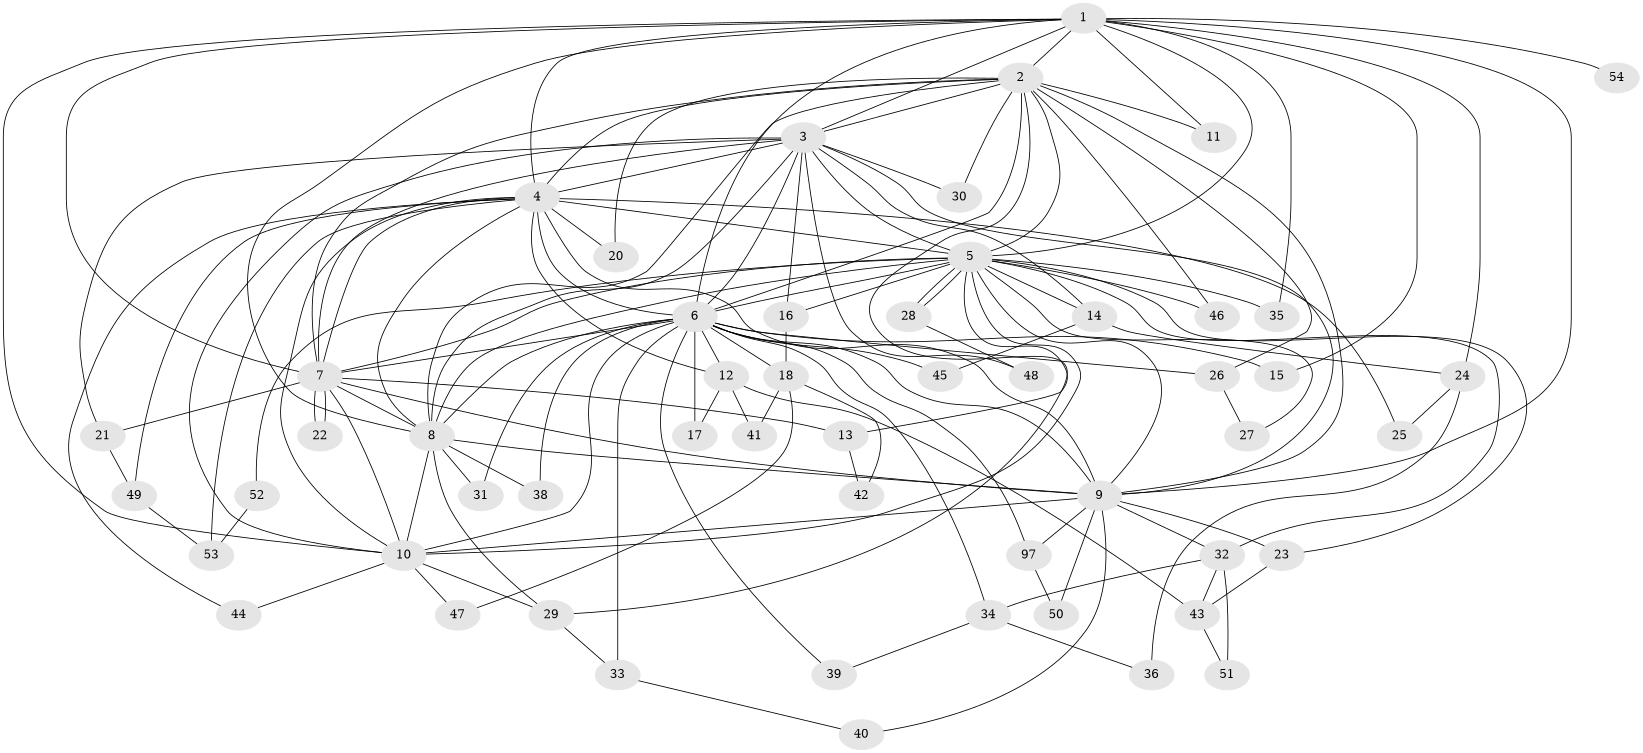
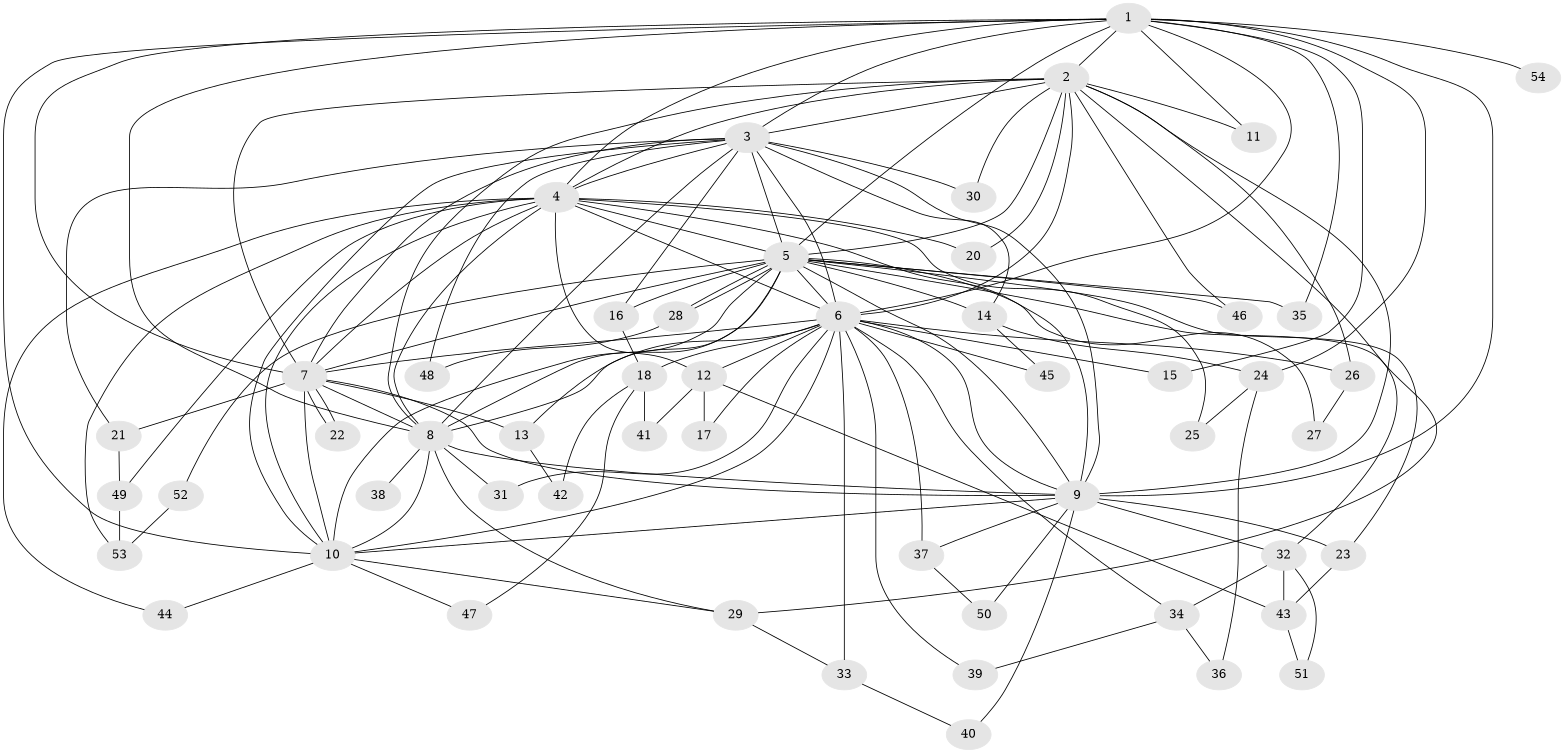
(569, 369) -> none
(1029, 556) -> (921, 556)
